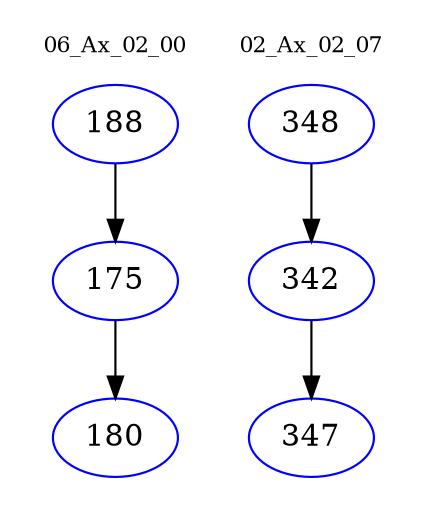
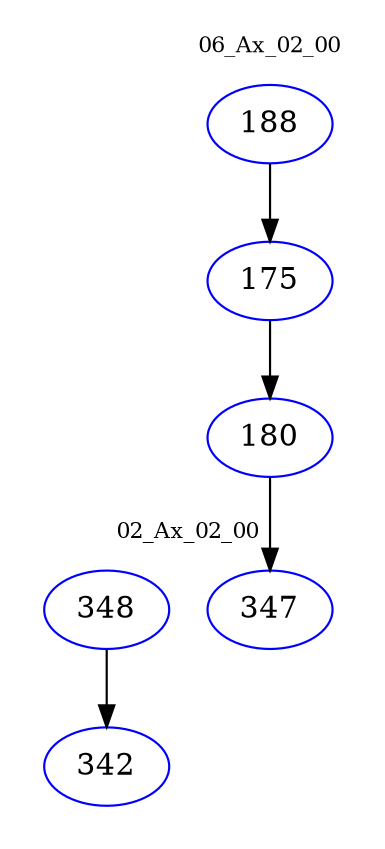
(311, 47) -> (188, 532)
(311, 349) -> (270, 525)
